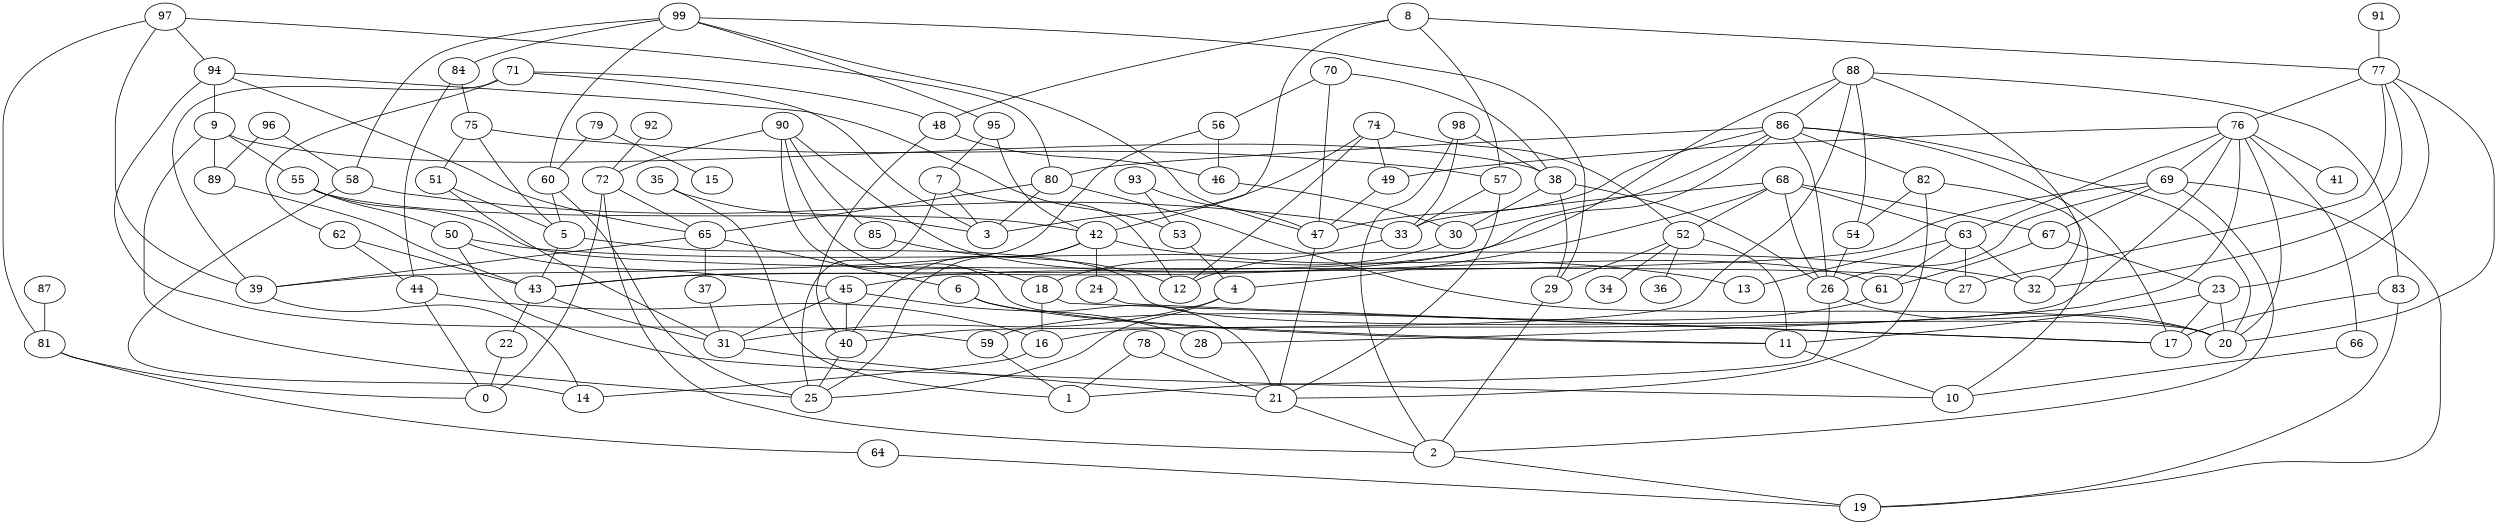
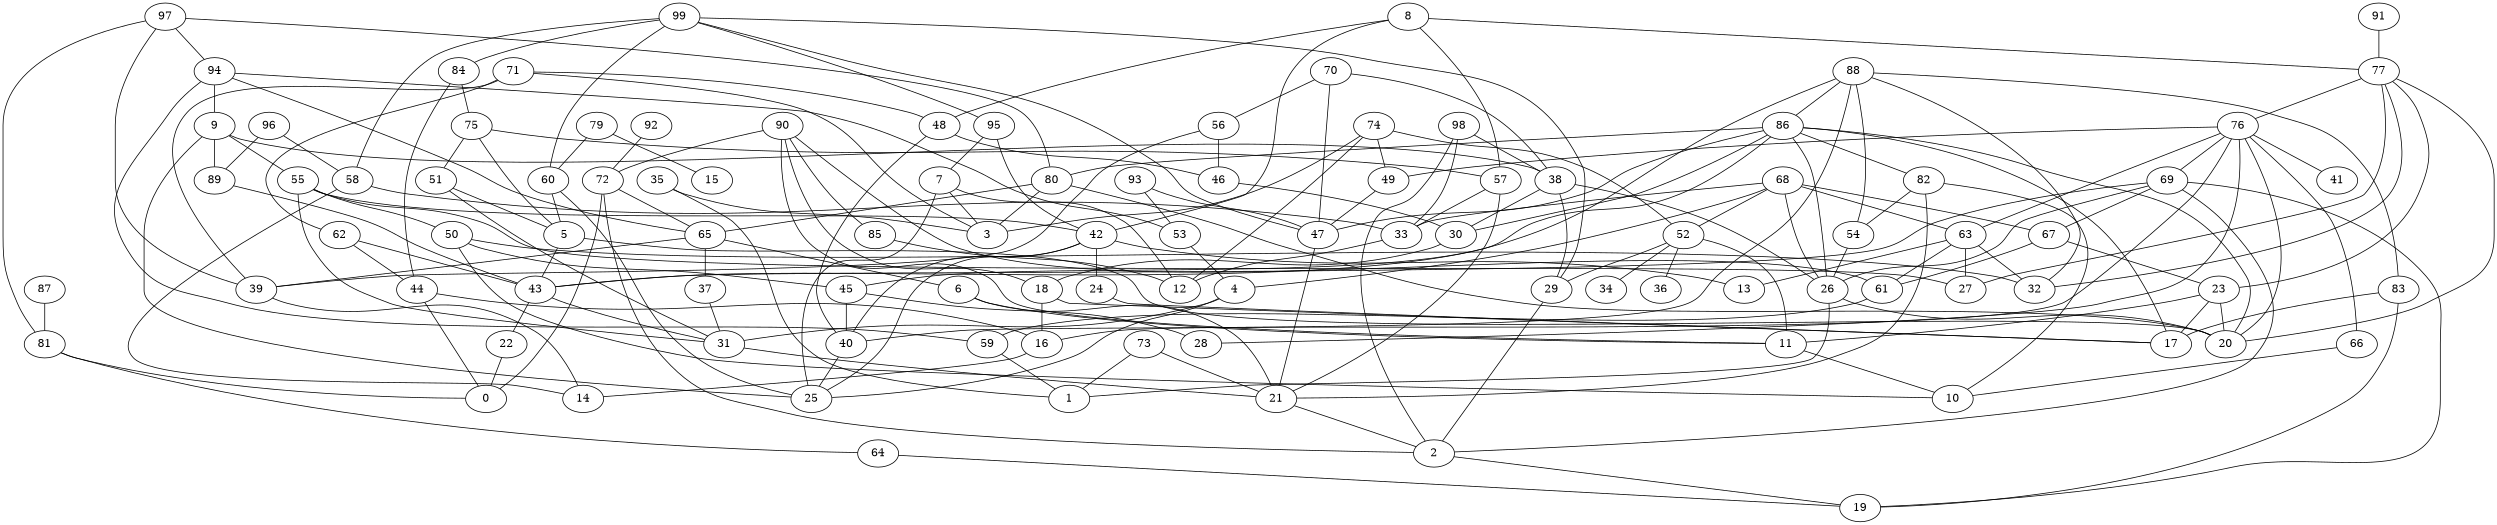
(787, 316) -> (470, 317)
(1144, 344) -> (1144, 344)
